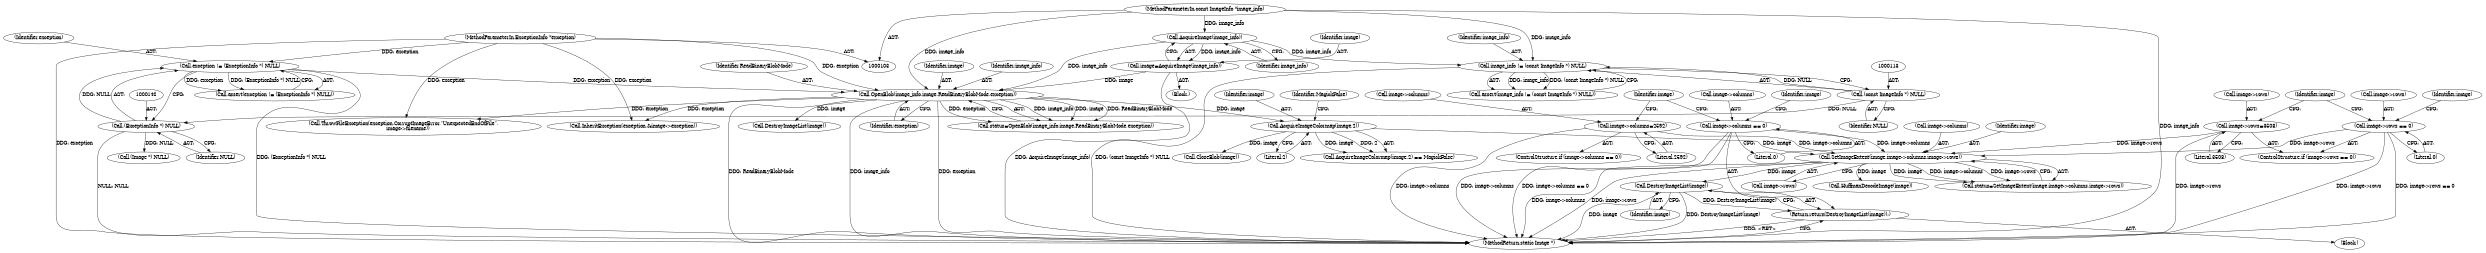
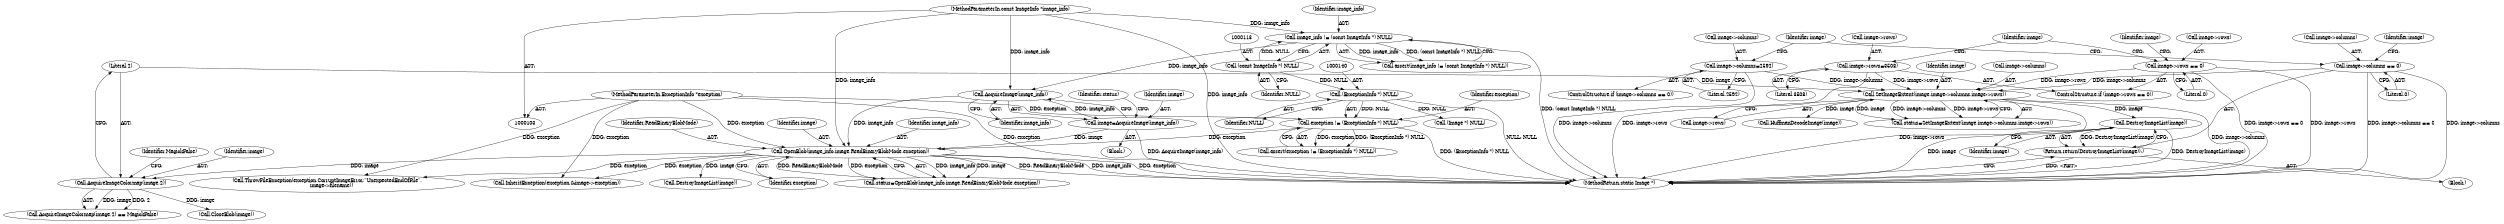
(1353, 61) -> (1165, 61)
(172, 91) -> none
none -> (1098, 95)
(1593, 136) -> (1000, 73)
